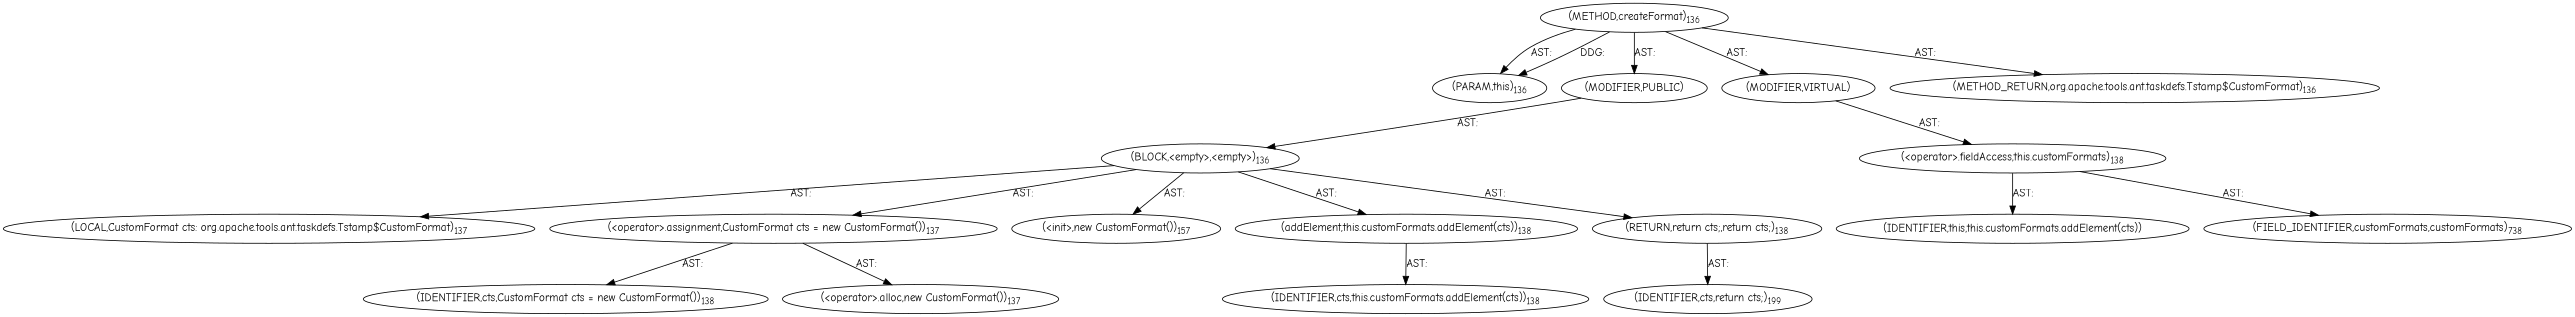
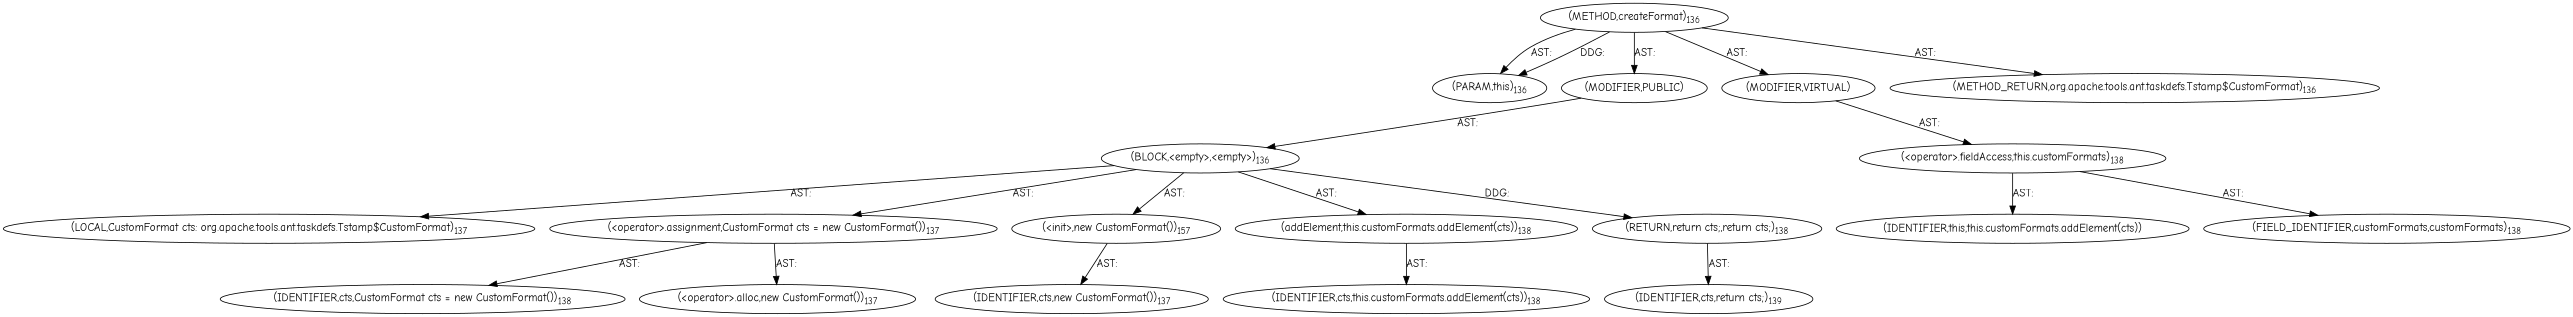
(1497, 194) -> (1499, 194)
(2515, 228) -> (2515, 228)
(1775, 298) -> (1775, 298)
none -> (1072, 299)
